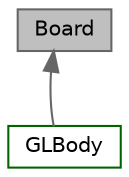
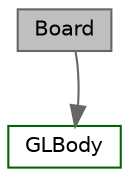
(51, 99) -> (78, 78)
